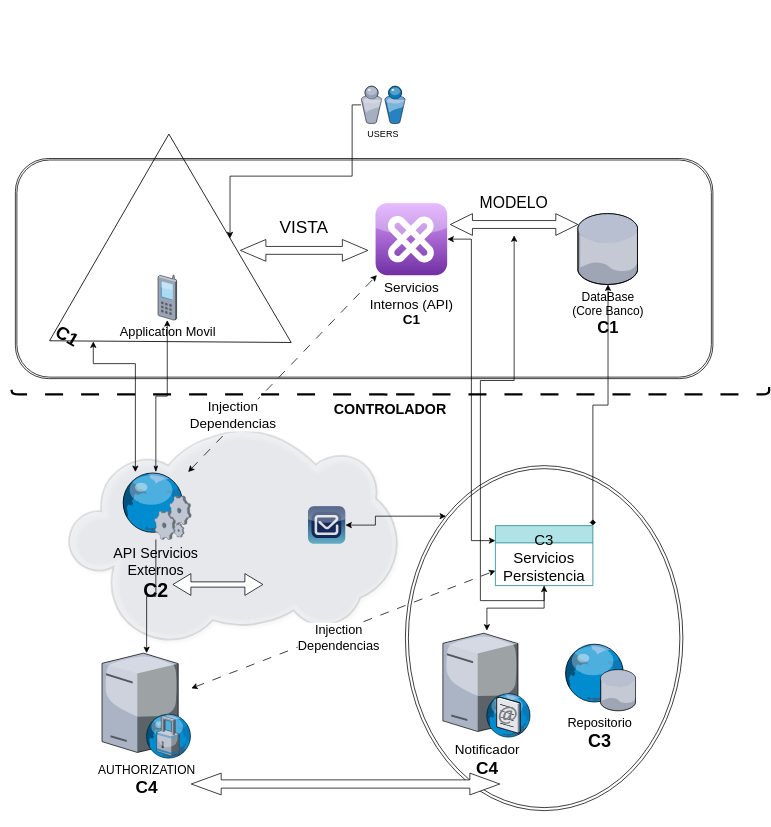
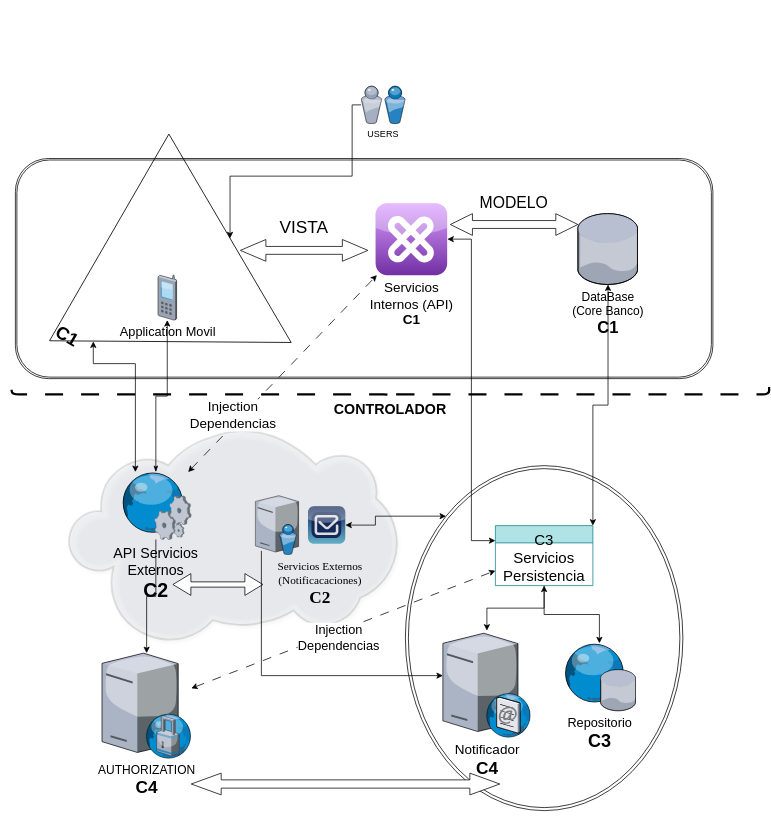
(480, 503) -> (582, 614)
(593, 518) -> (593, 519)
none -> (277, 525)
none -> (287, 675)
